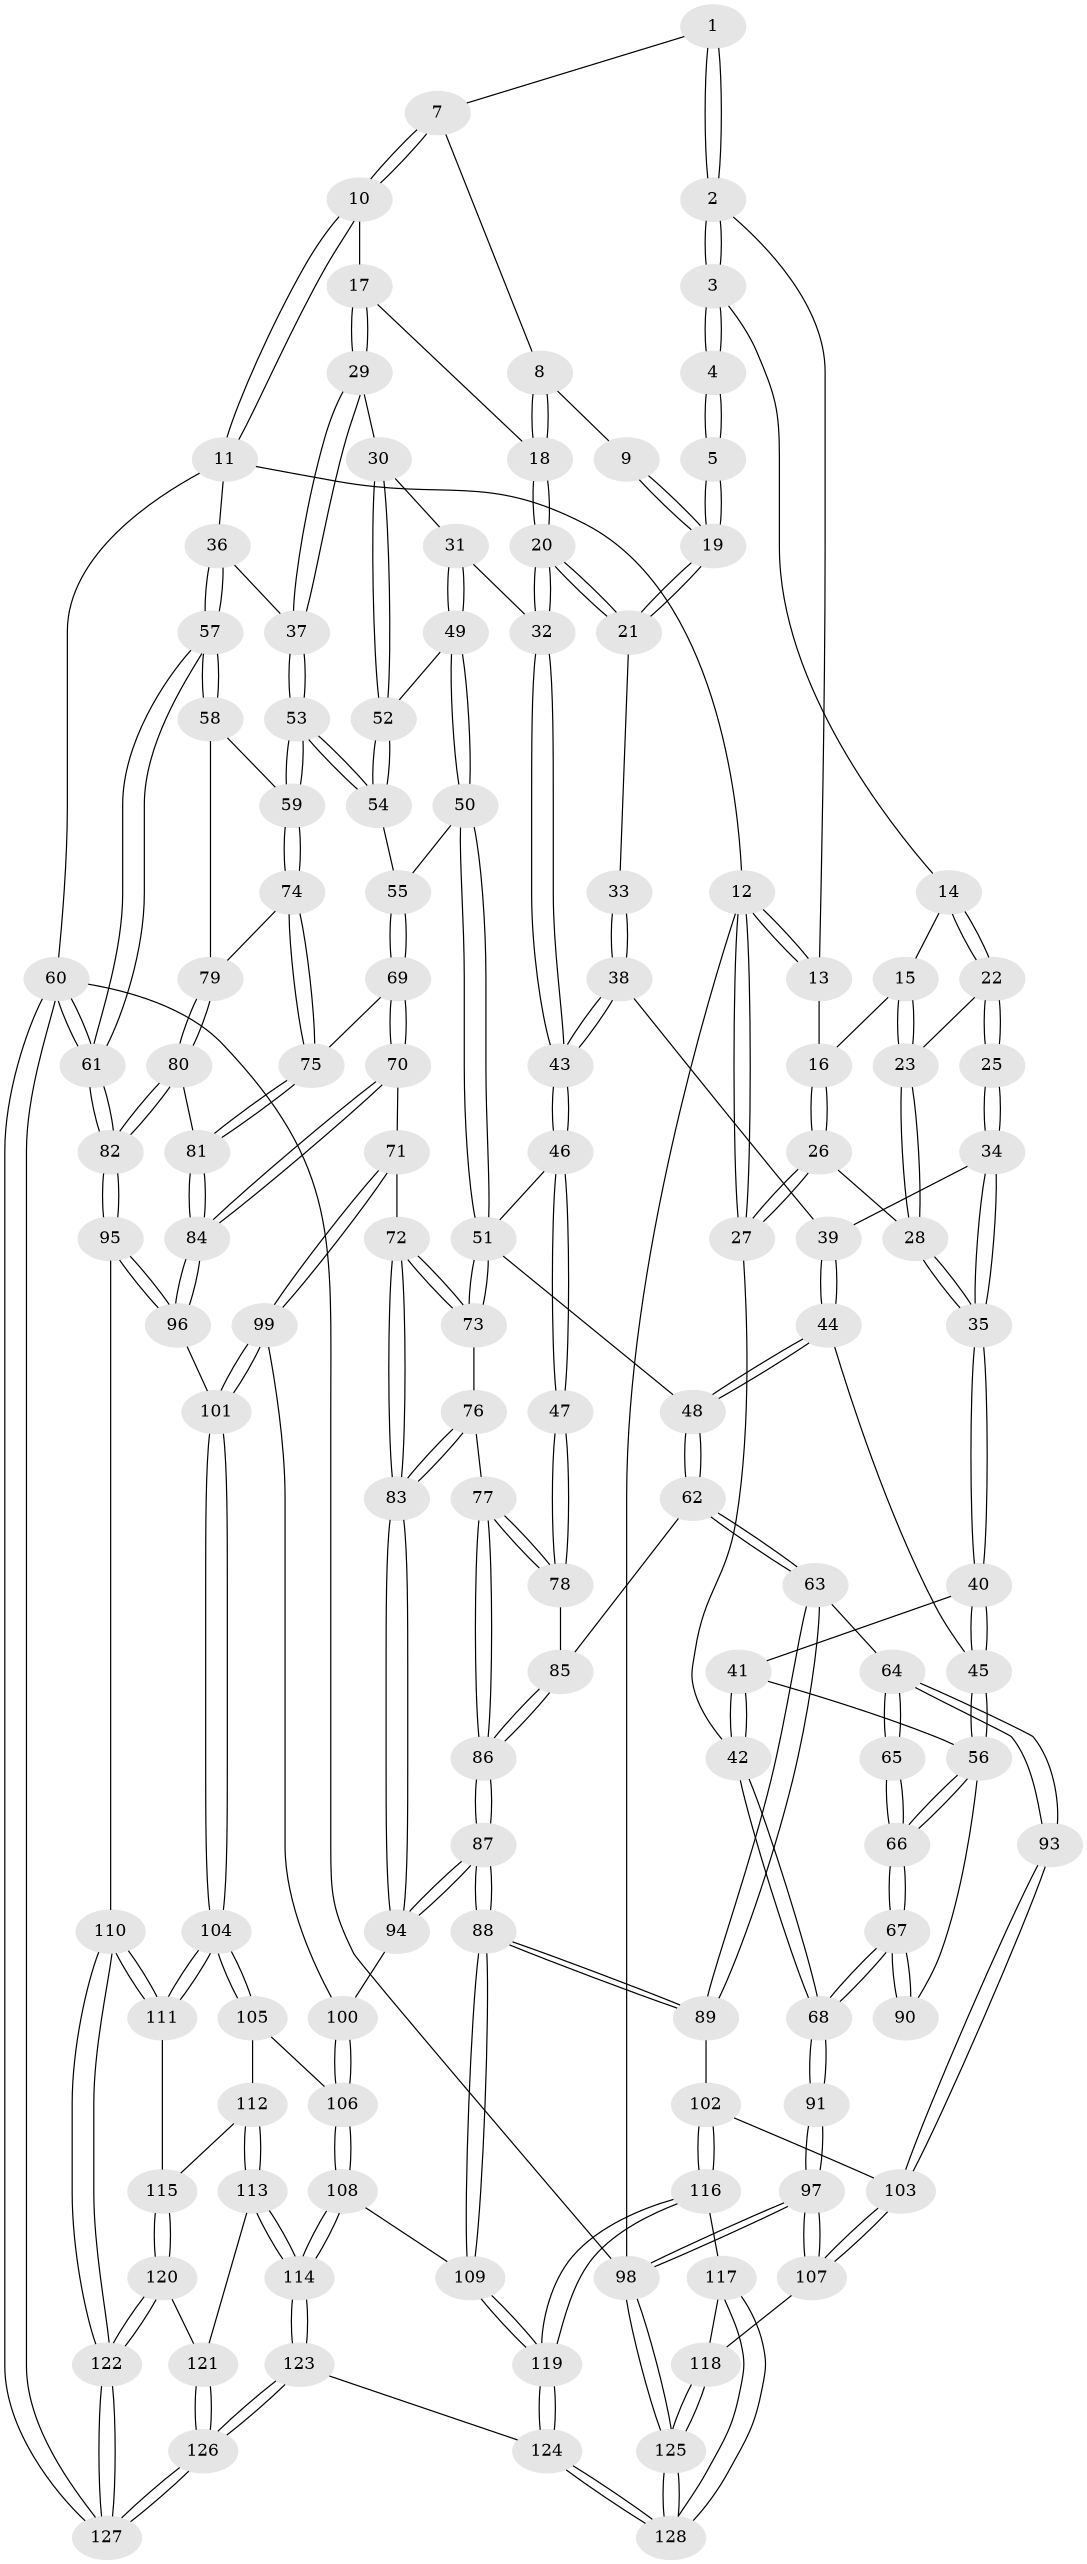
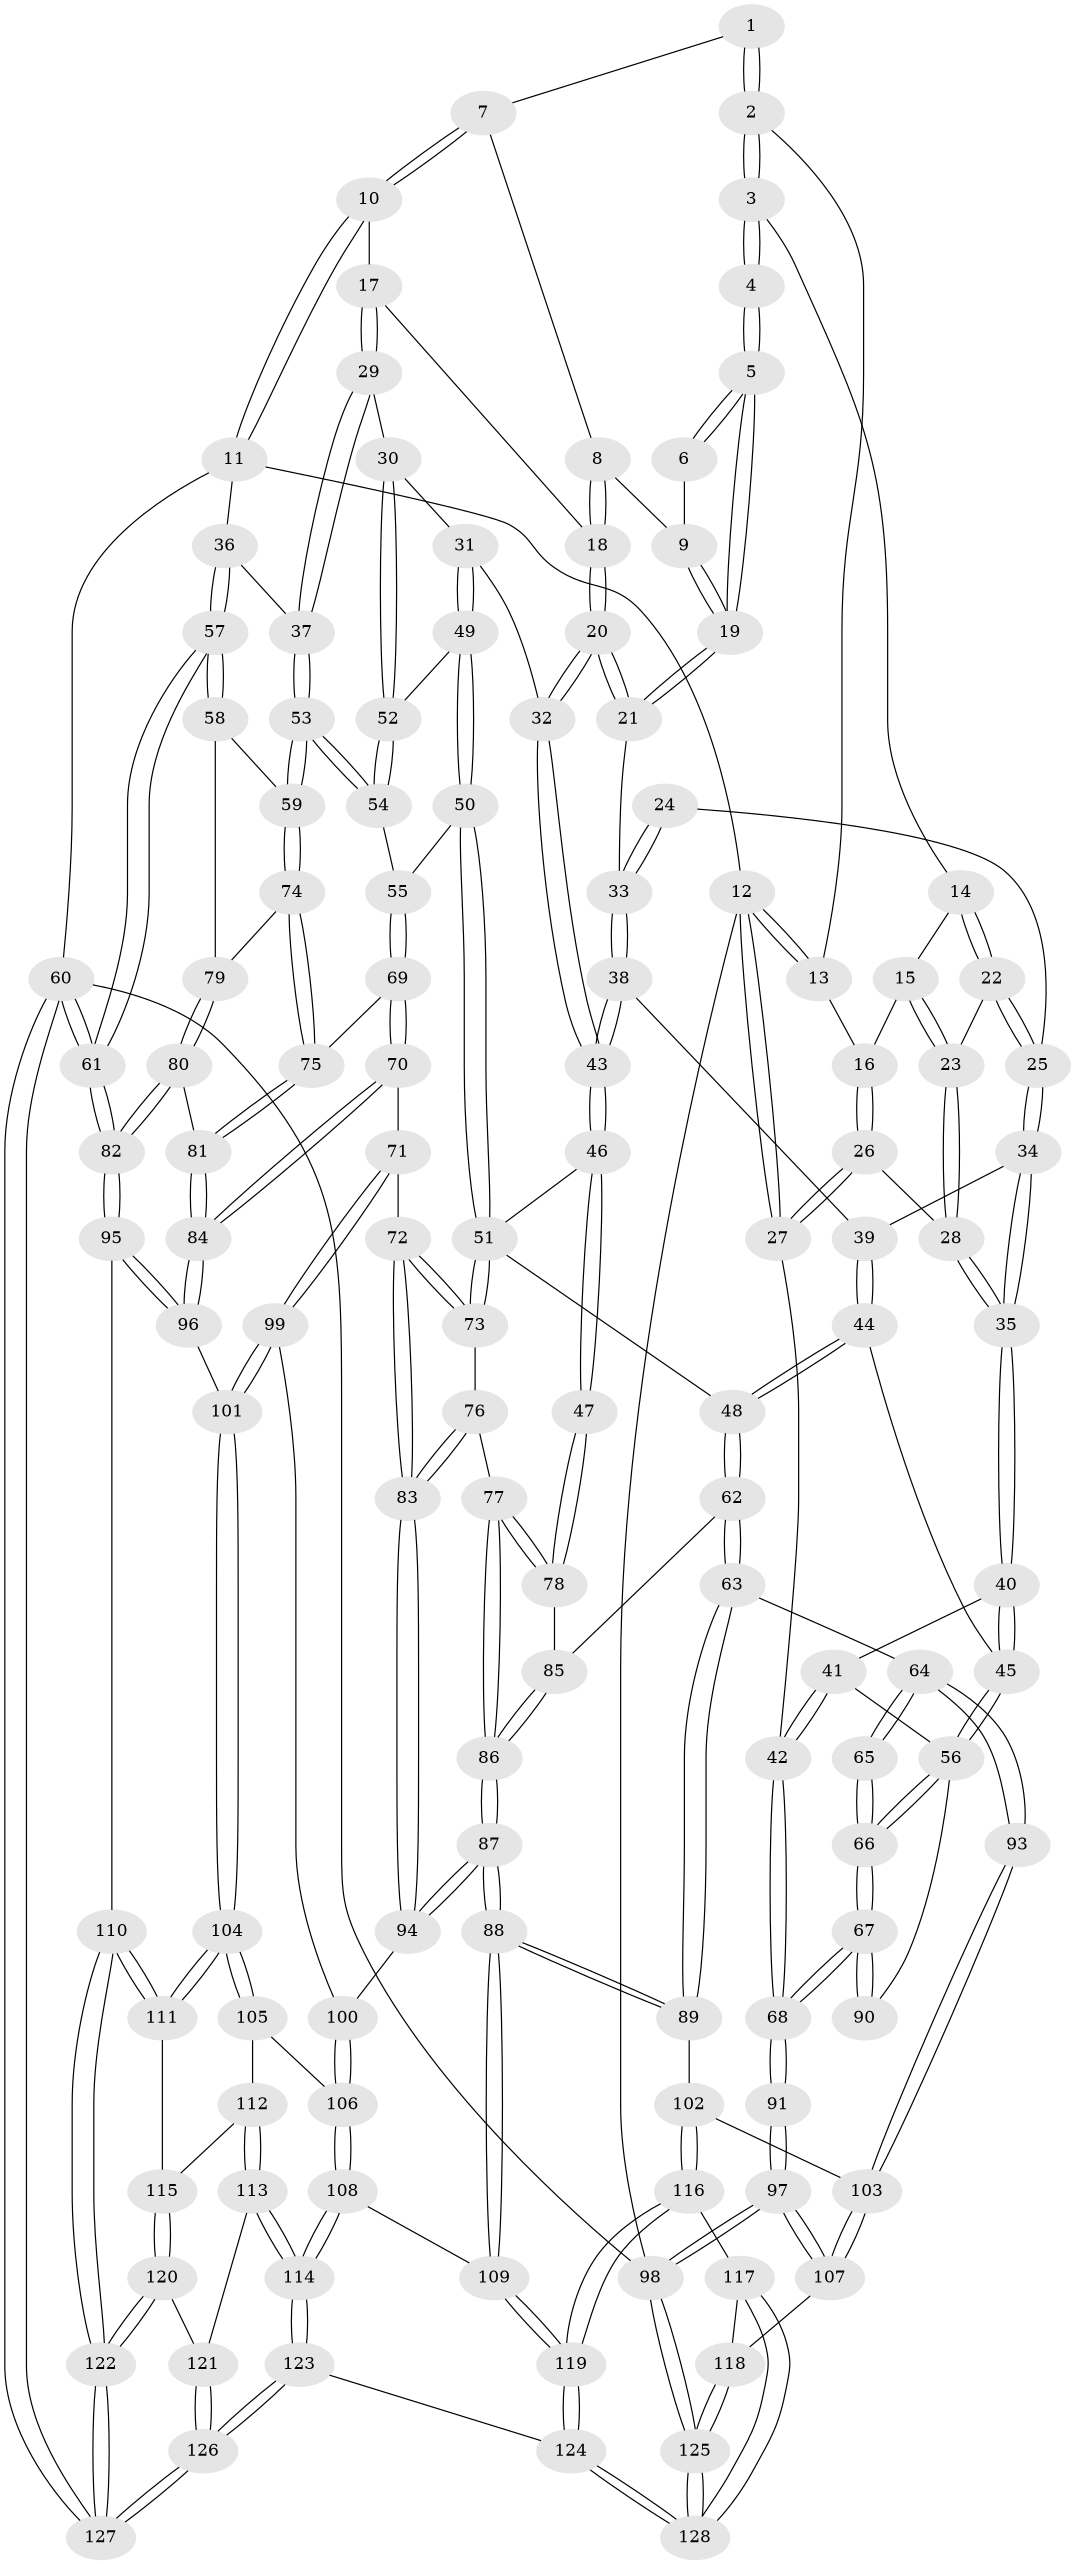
none -> (684, 459)
none -> (665, 806)
